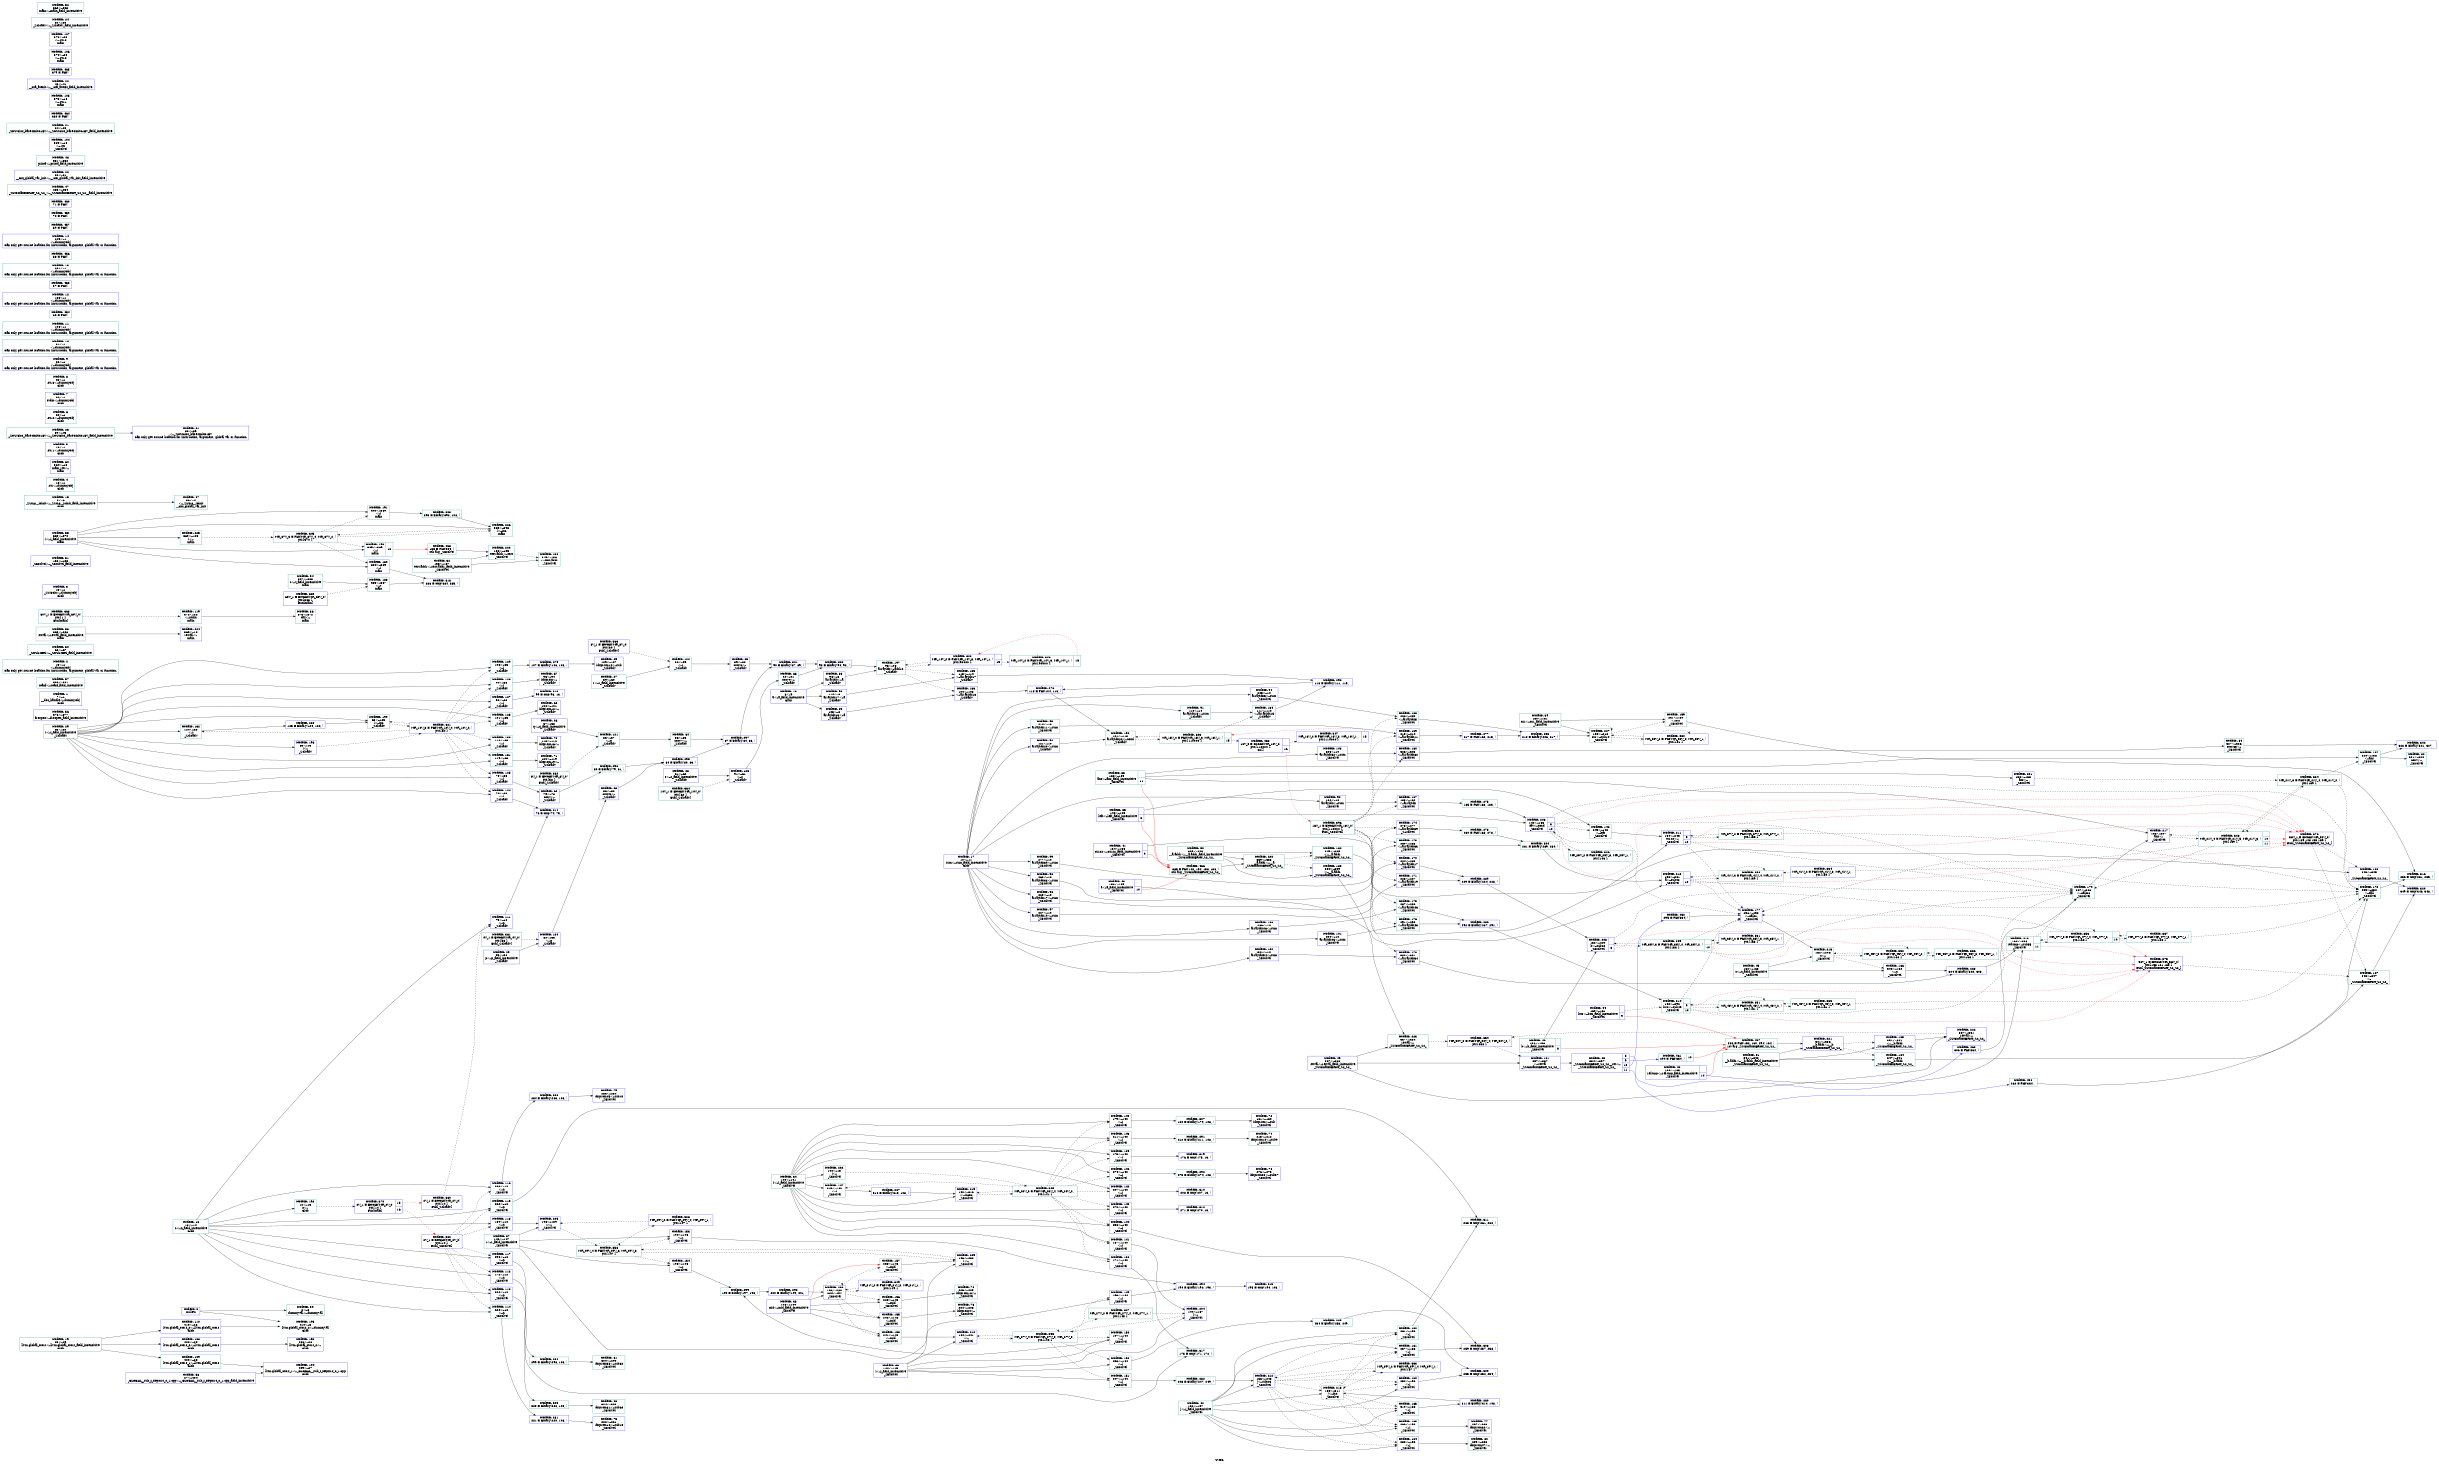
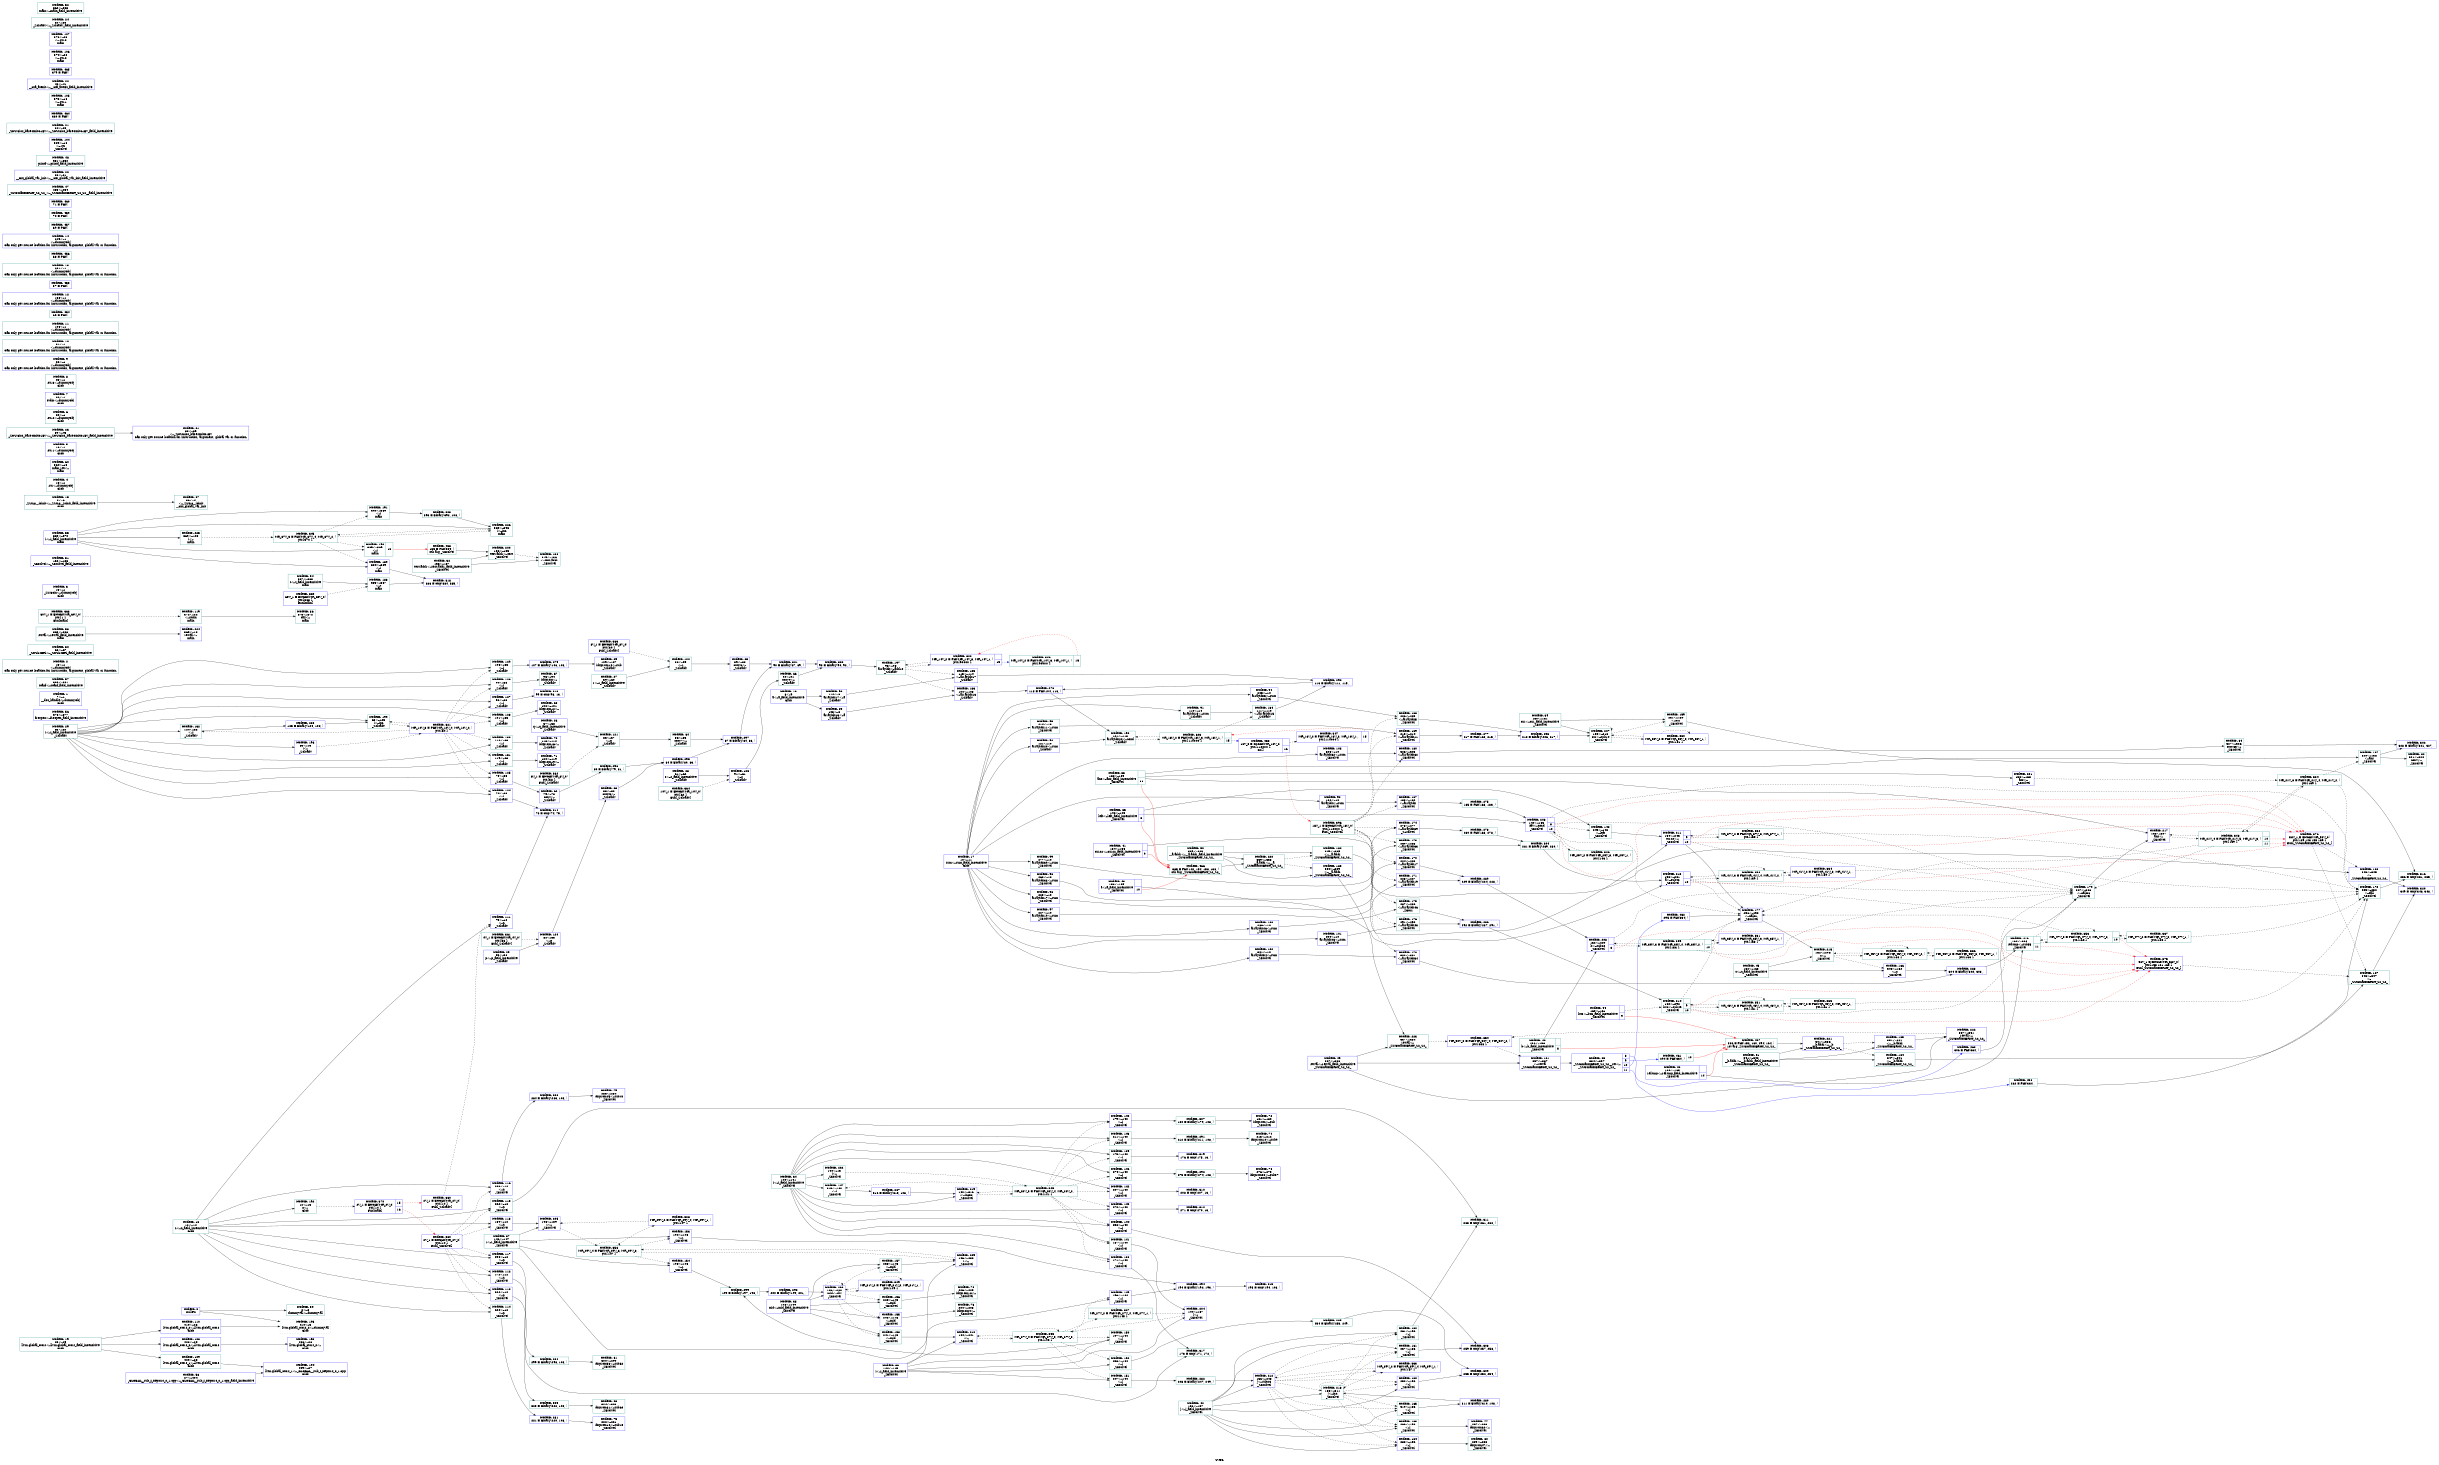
(834, 679) -> none
(1714, 873) -> (1714, 873)
none -> (1786, 875)
(1408, 911) -> (1408, 911)
(835, 1270) -> (835, 1270)
